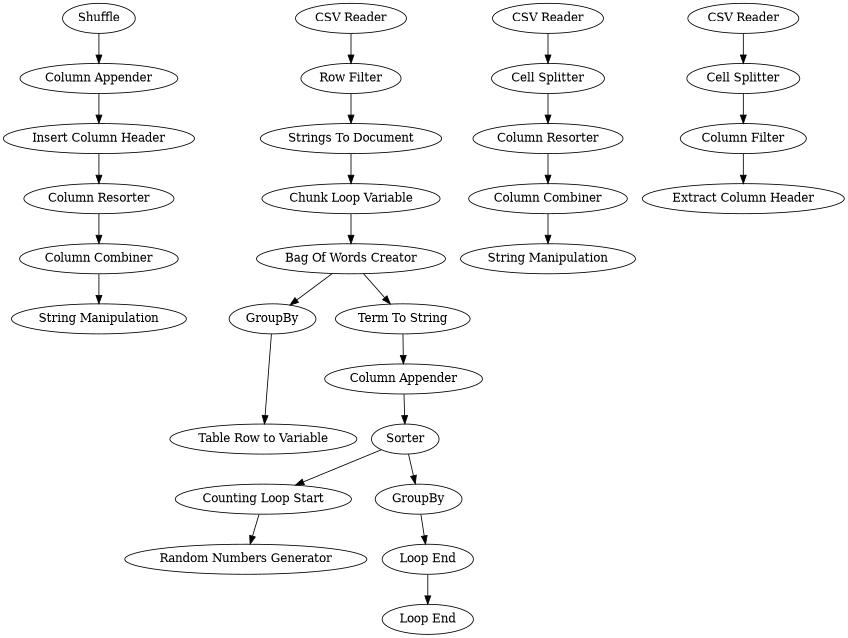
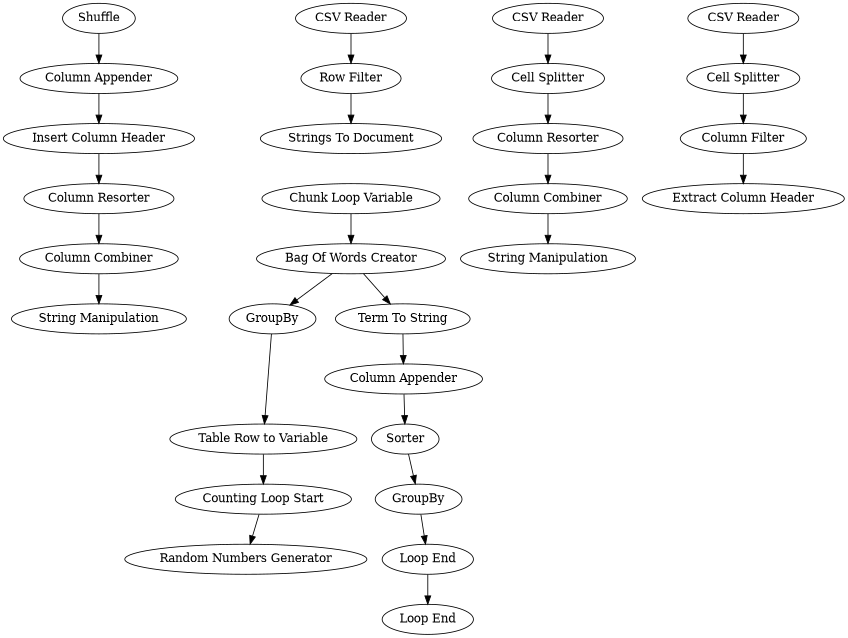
(351, 165) -> none
(342, 466) -> (263, 465)
